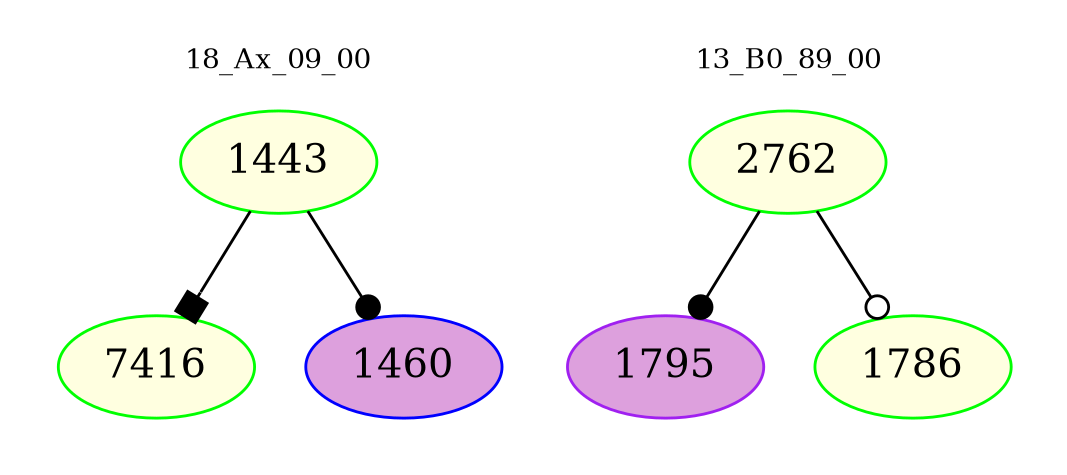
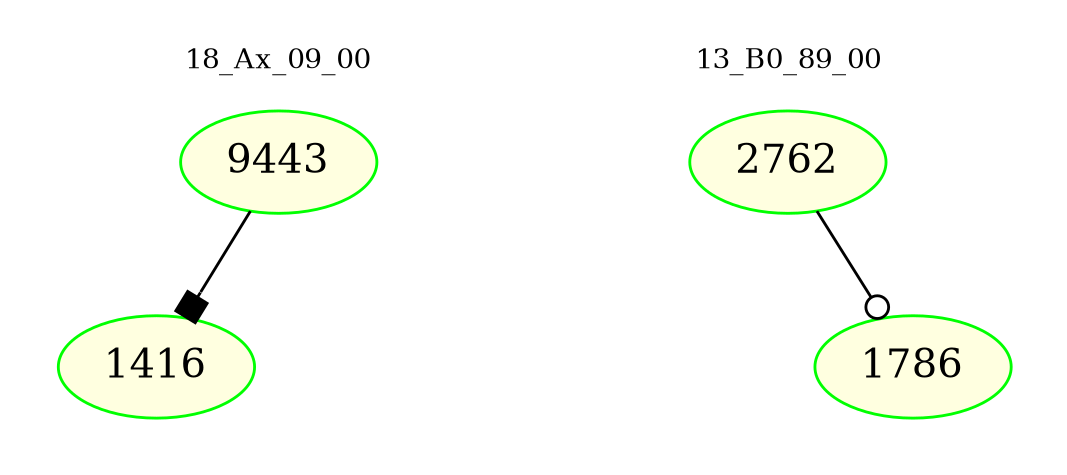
(279, 162) -> (279, 162)
(156, 367) -> (156, 367)
(404, 367) -> none
(666, 367) -> none
